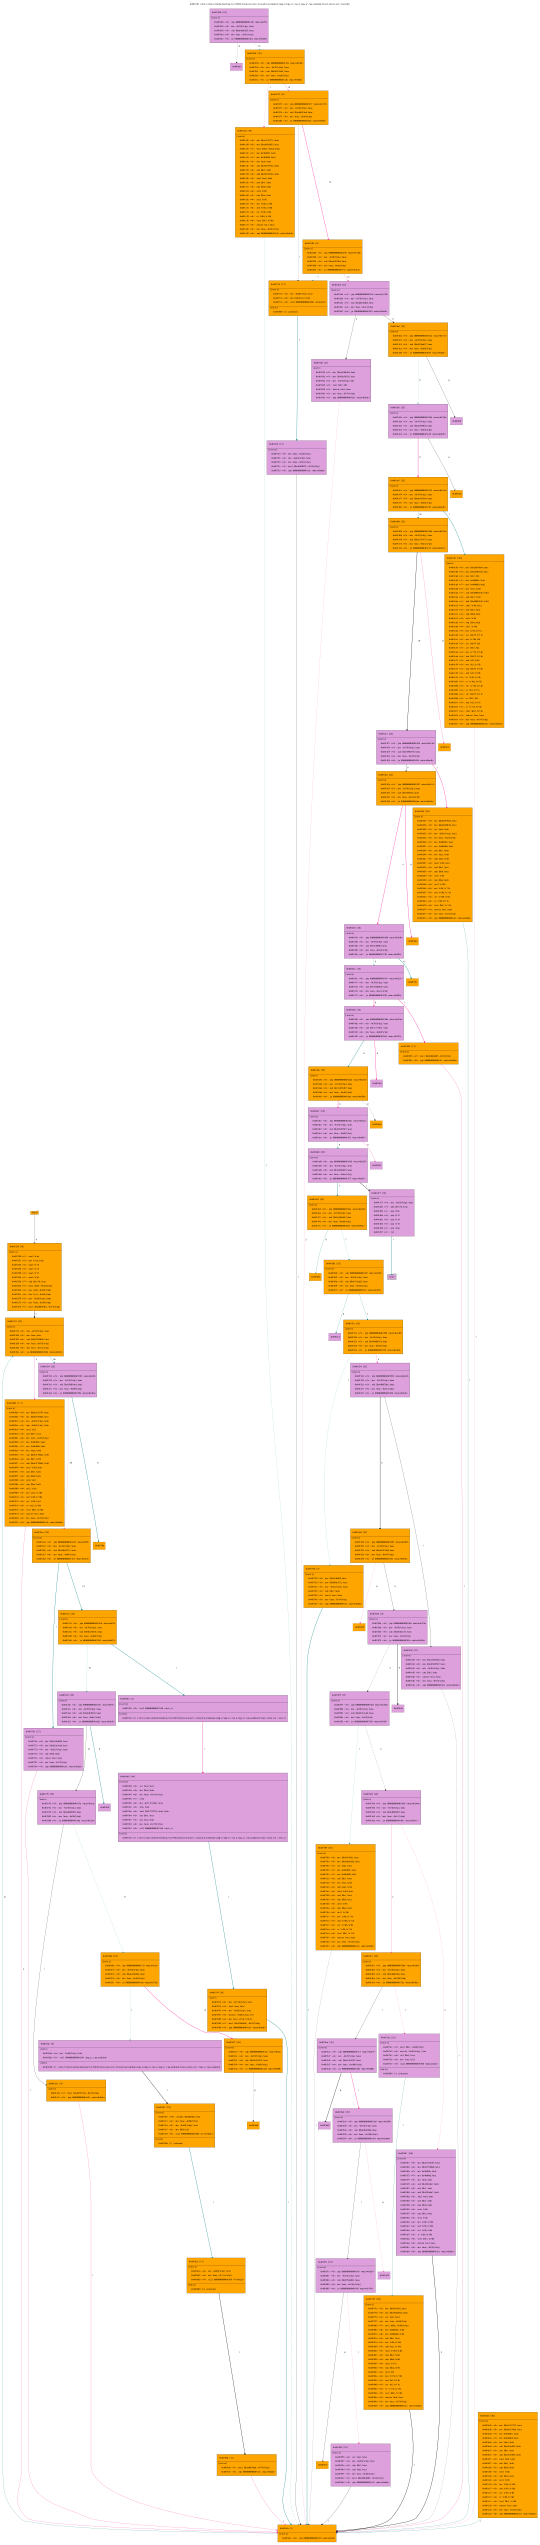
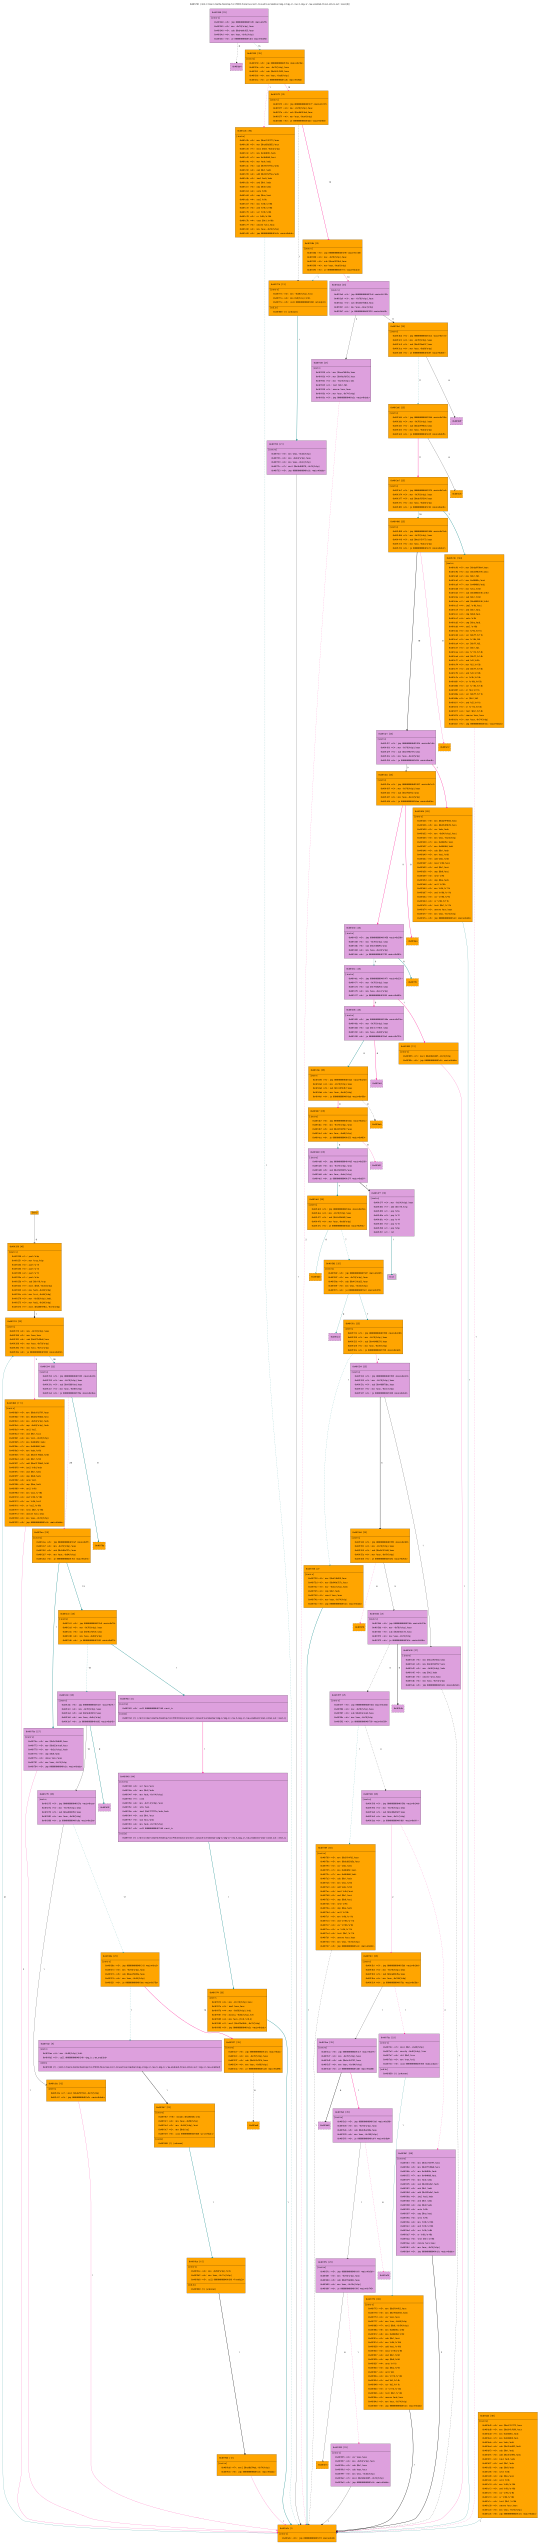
(418, 421) -> (418, 421)
(338, 1125) -> (338, 1125)
